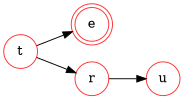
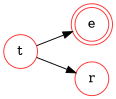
(163, 79) -> none
